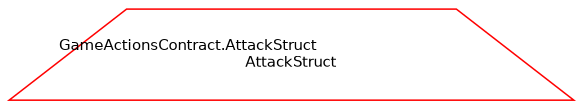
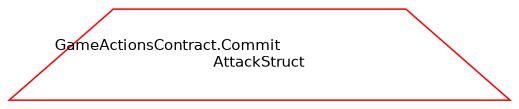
(291, 55) -> (260, 55)
